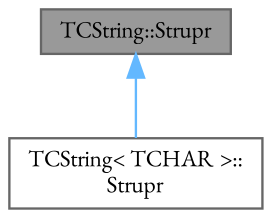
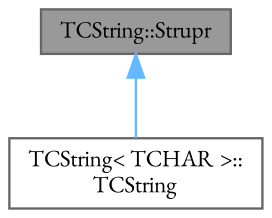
(136, 173) -> (136, 173)
